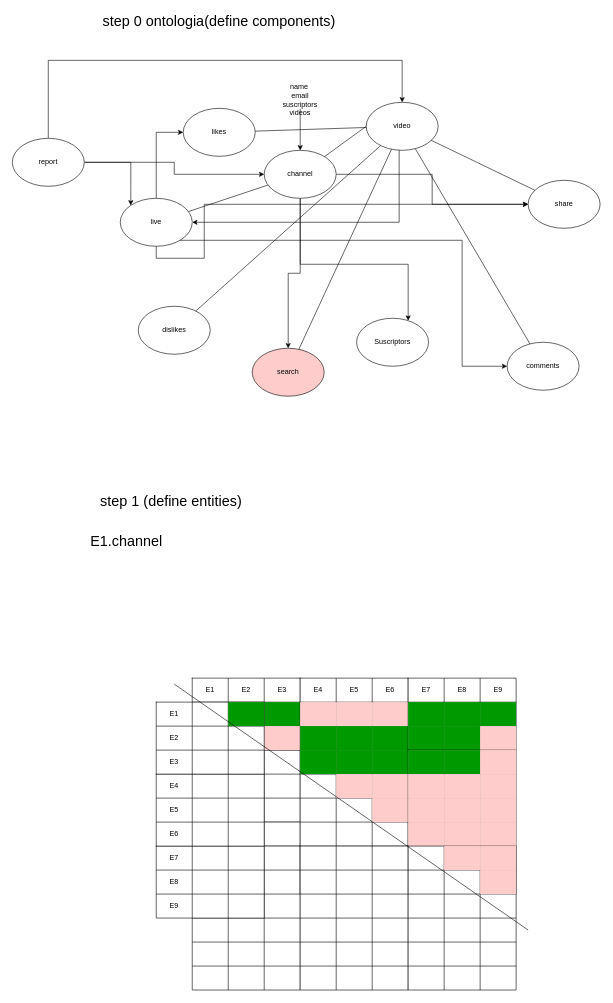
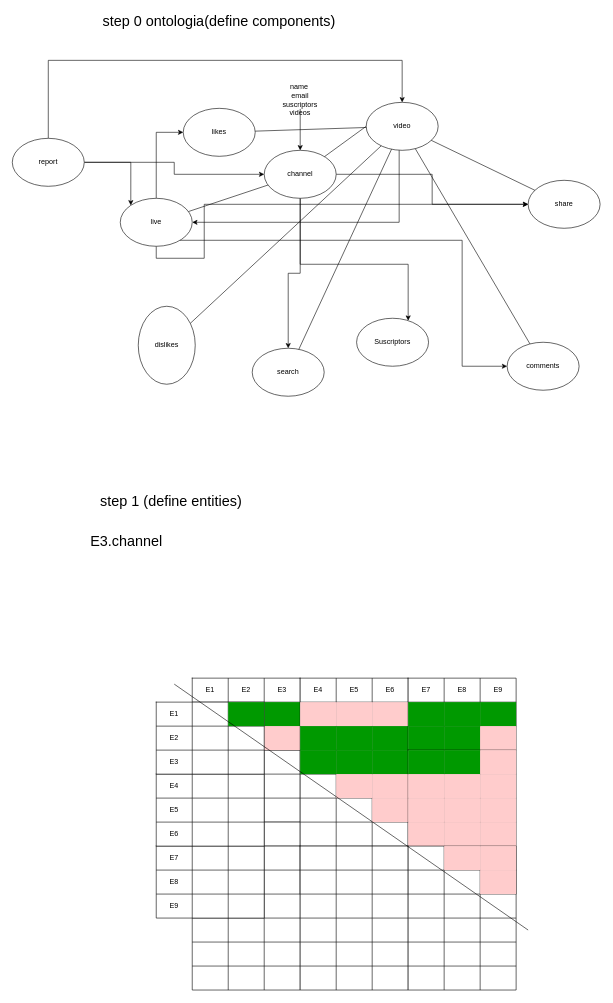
(174, 330) -> (167, 345)
(288, 372) -> (288, 372)
(127, 542) -> (127, 542)
